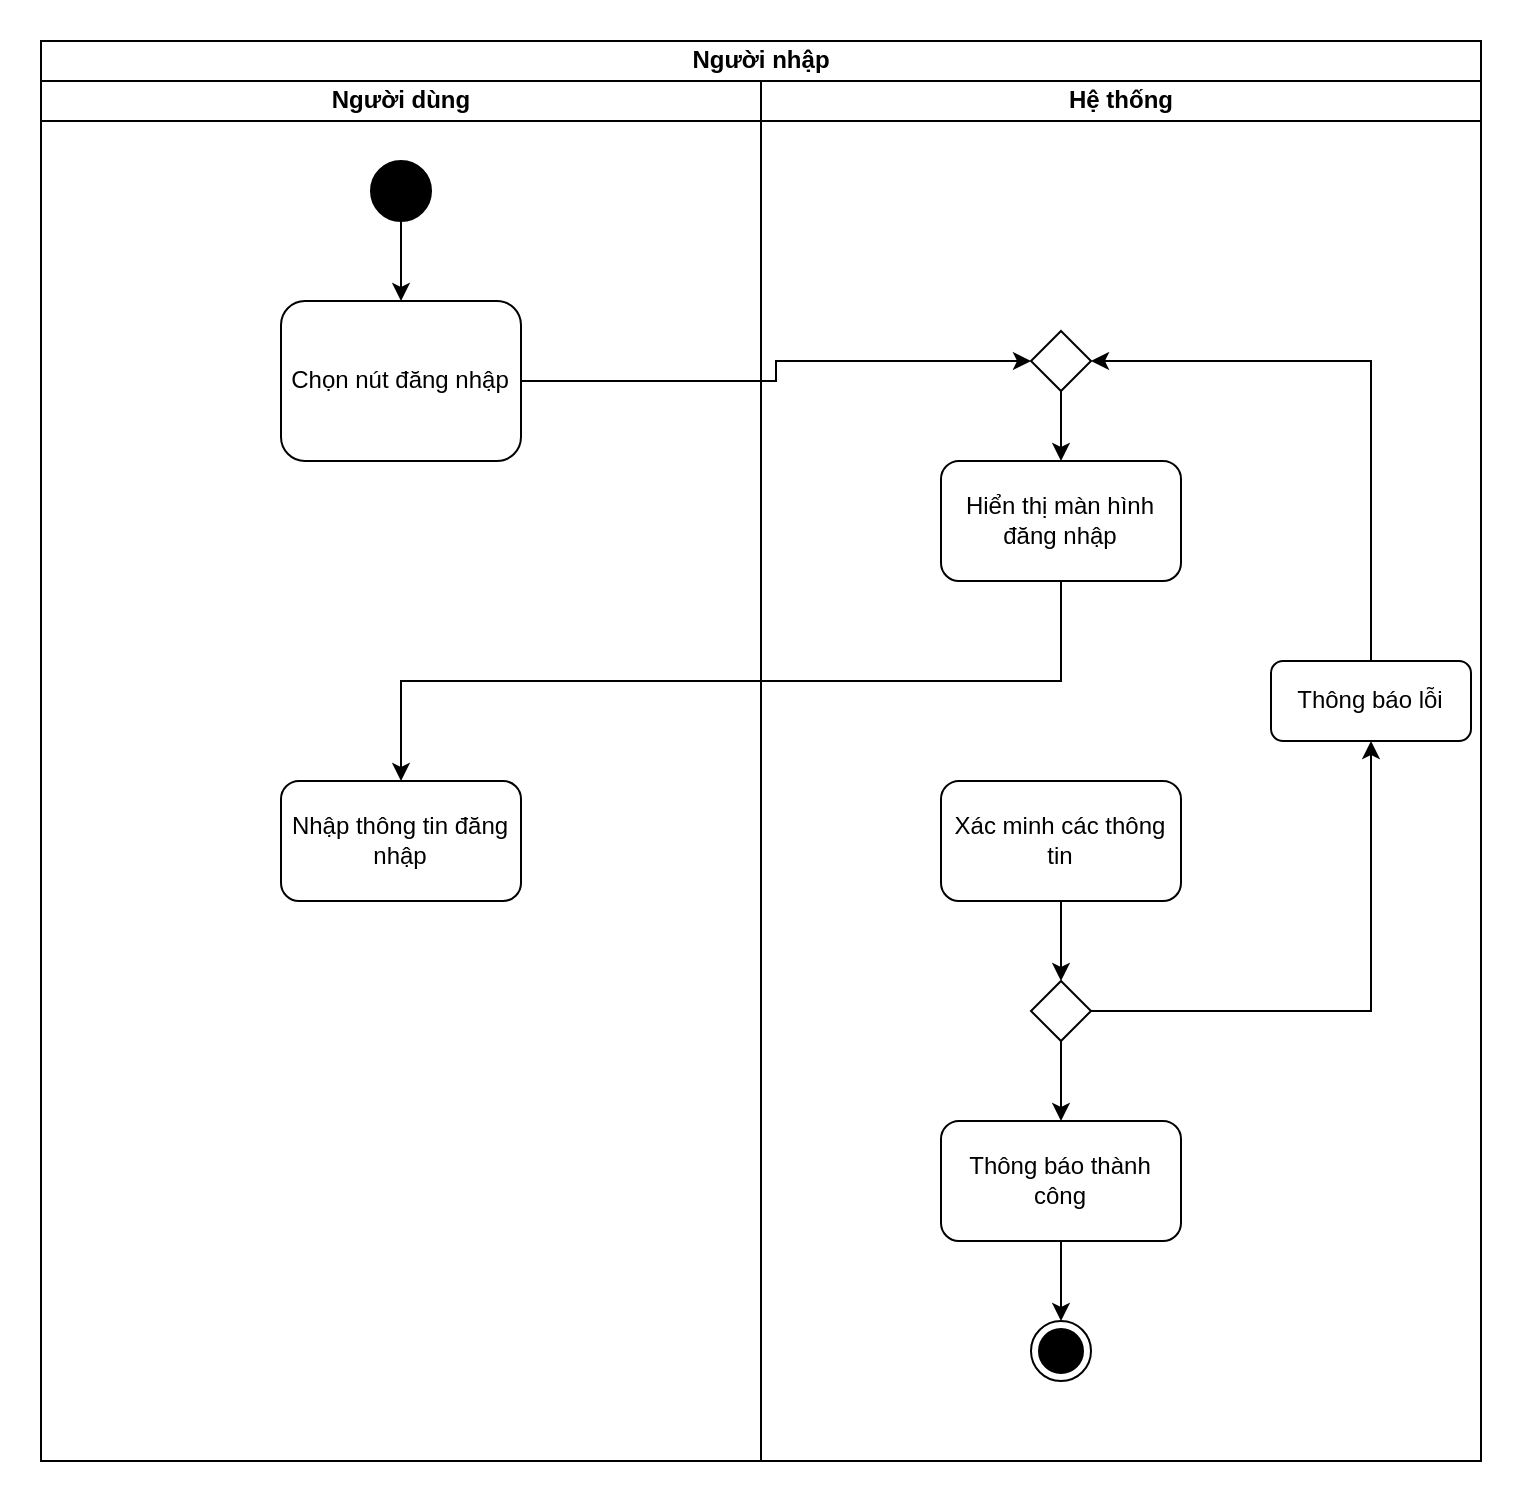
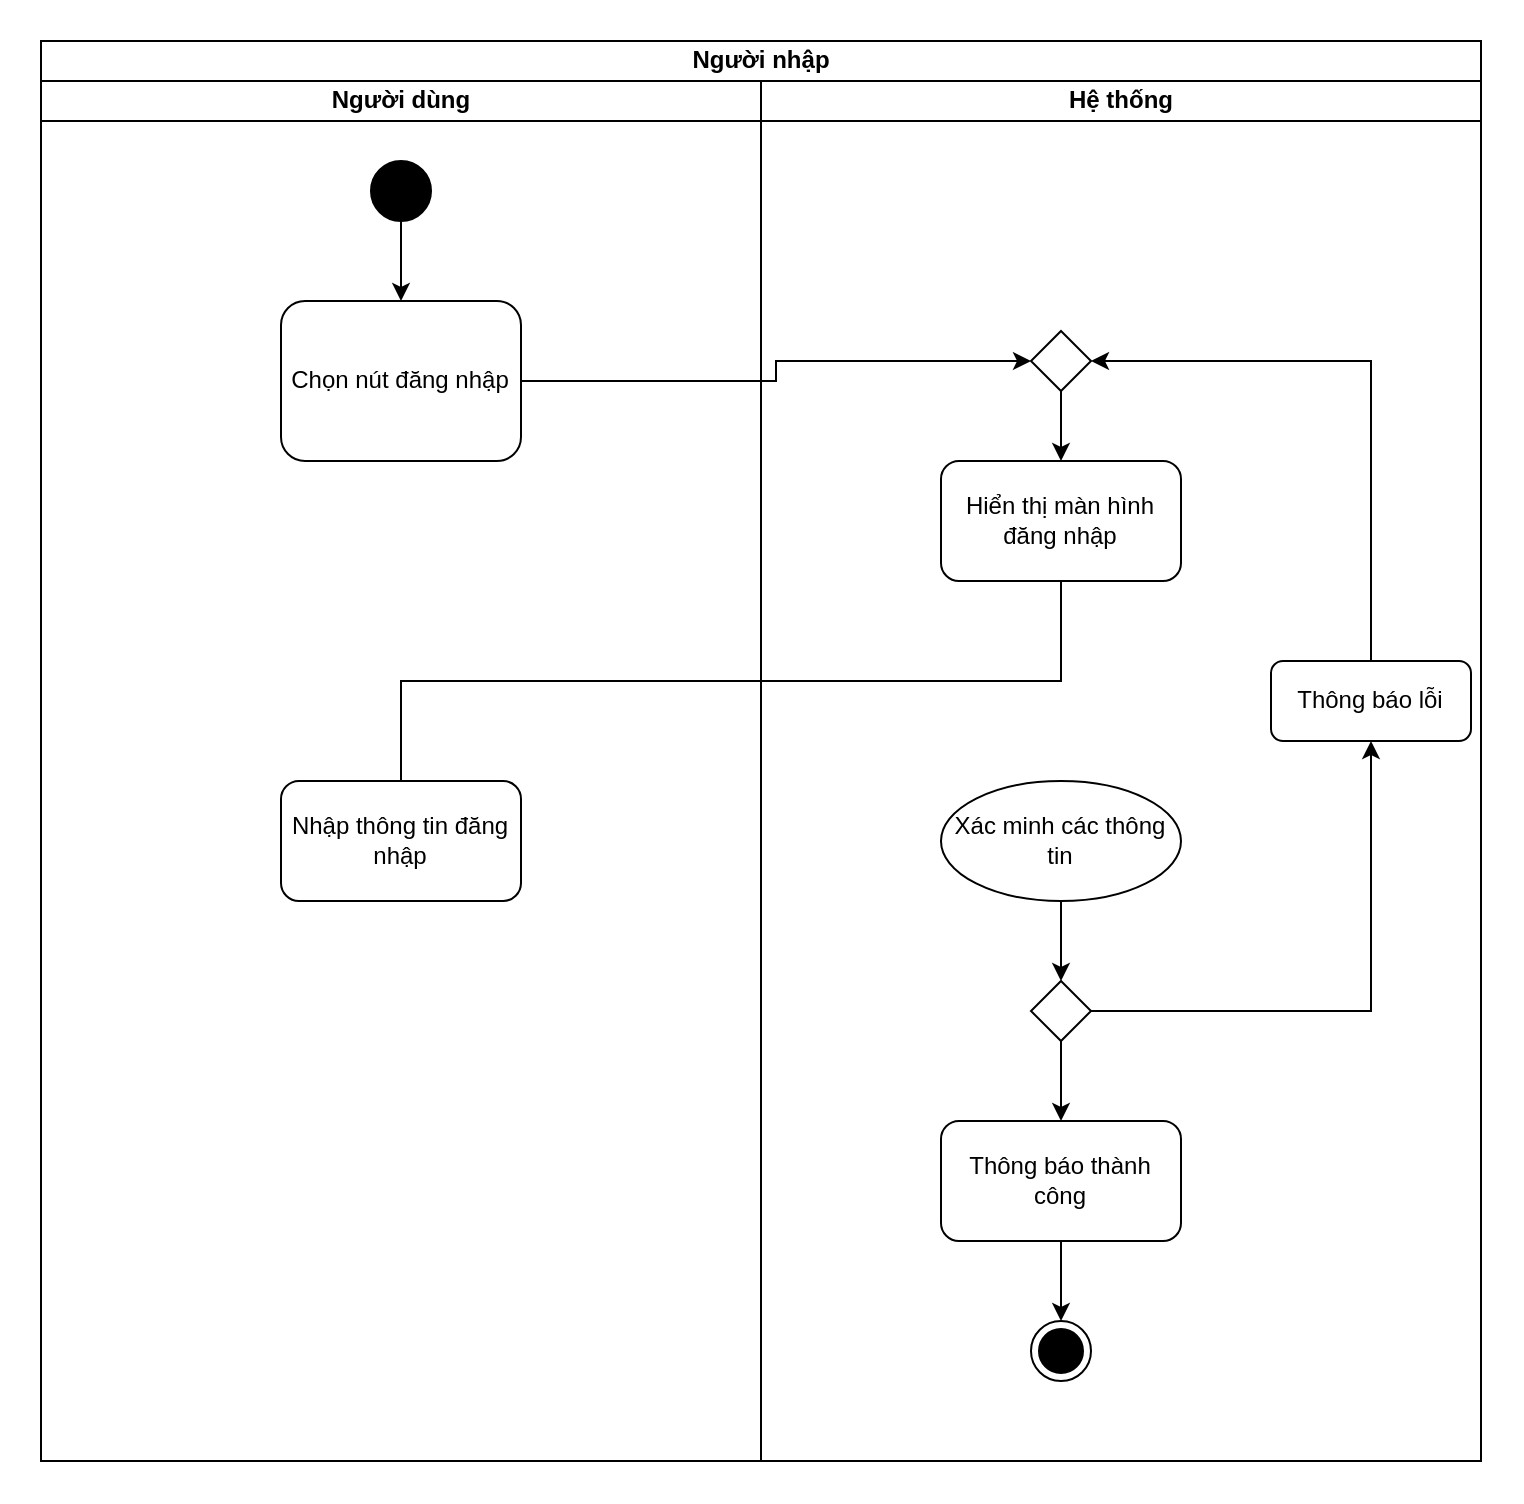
(401, 766) -> (401, 771)
(1061, 841) -> (1061, 841)
